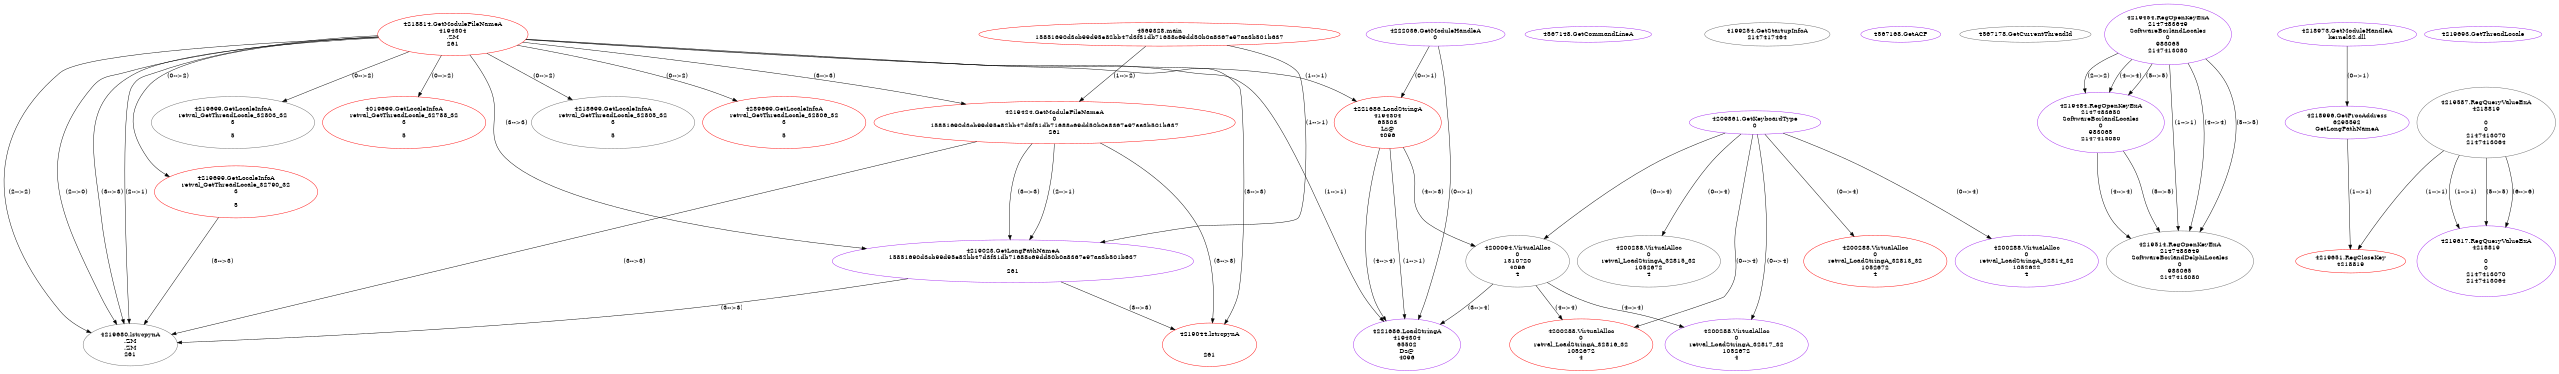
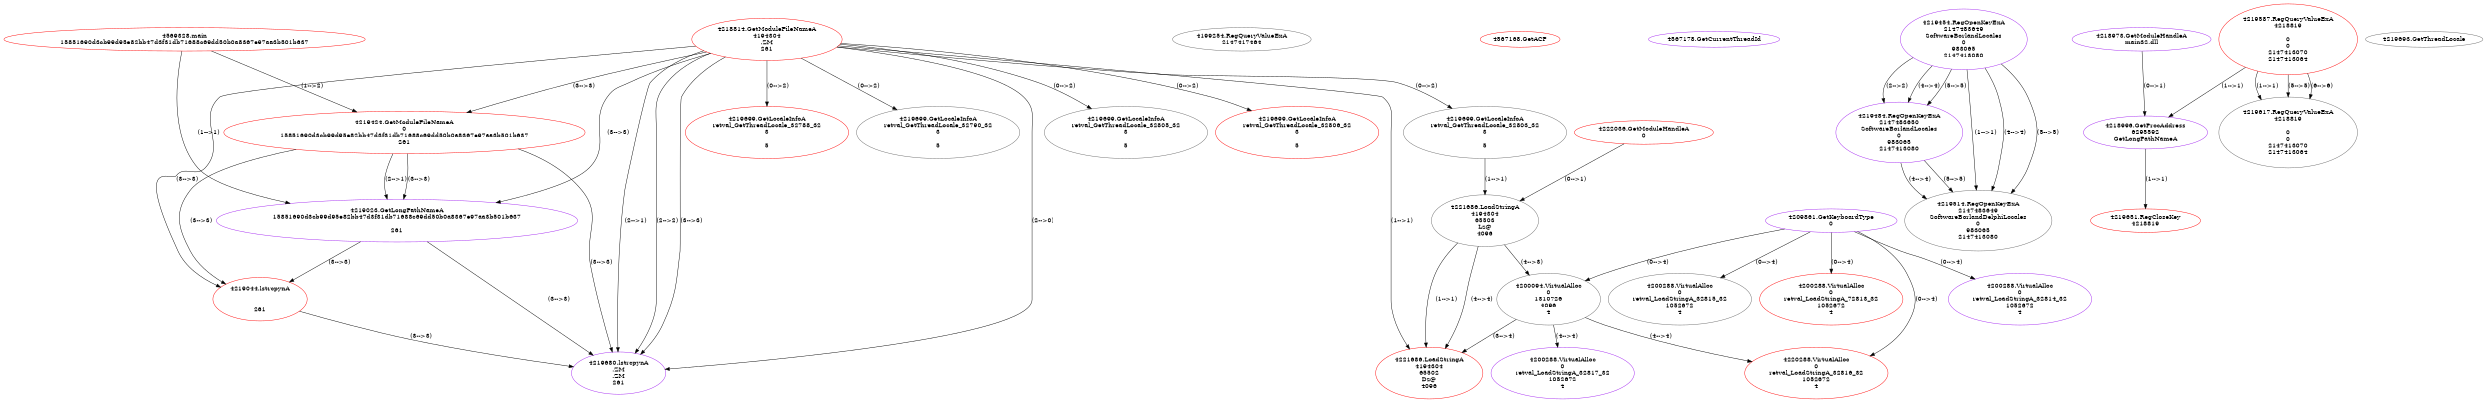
(1436, 34) -> (1644, 132)
(1588, 34) -> none
(1767, 34) -> (1242, 39)
(1901, 34) -> (1520, 39)
(2025, 34) -> (1714, 39)
(2347, 34) -> (2142, 39)
(2483, 34) -> (2424, 39)
(941, 63) -> (1485, 174)
(404, 123) -> (767, 132)
(613, 123) -> (1126, 132)
(784, 123) -> (1297, 132)
(1388, 123) -> (1485, 221)
(2486, 123) -> (2288, 39)
(1450, 182) -> none
(236, 192) -> (938, 132)
(2399, 195) -> (2209, 91)
(1766, 225) -> none
(1518, 261) -> (1549, 299)
(1875, 261) -> (1831, 299)
(2027, 261) -> (2020, 299)
(2486, 261) -> (2288, 132)
(183, 269) -> (433, 344)
(130, 345) -> (619, 373)
(1407, 345) -> (1429, 373)
(1581, 345) -> (1816, 373)
